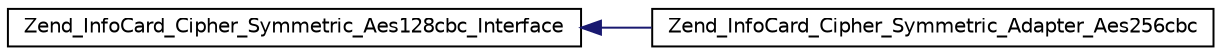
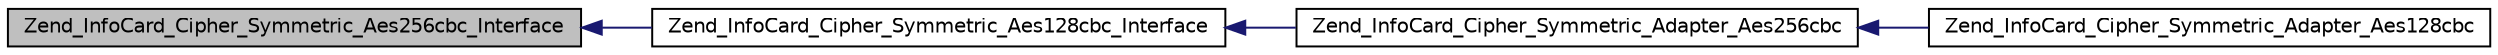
none -> (294, 28)
none -> (2210, 28)
